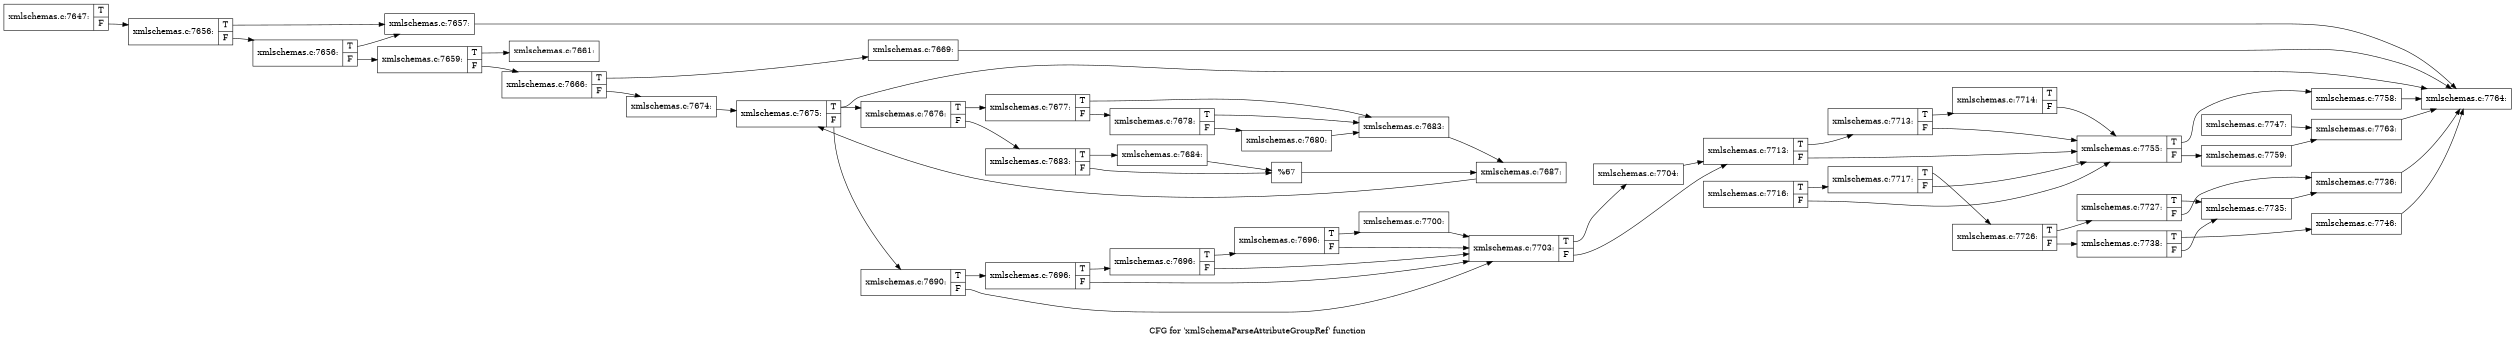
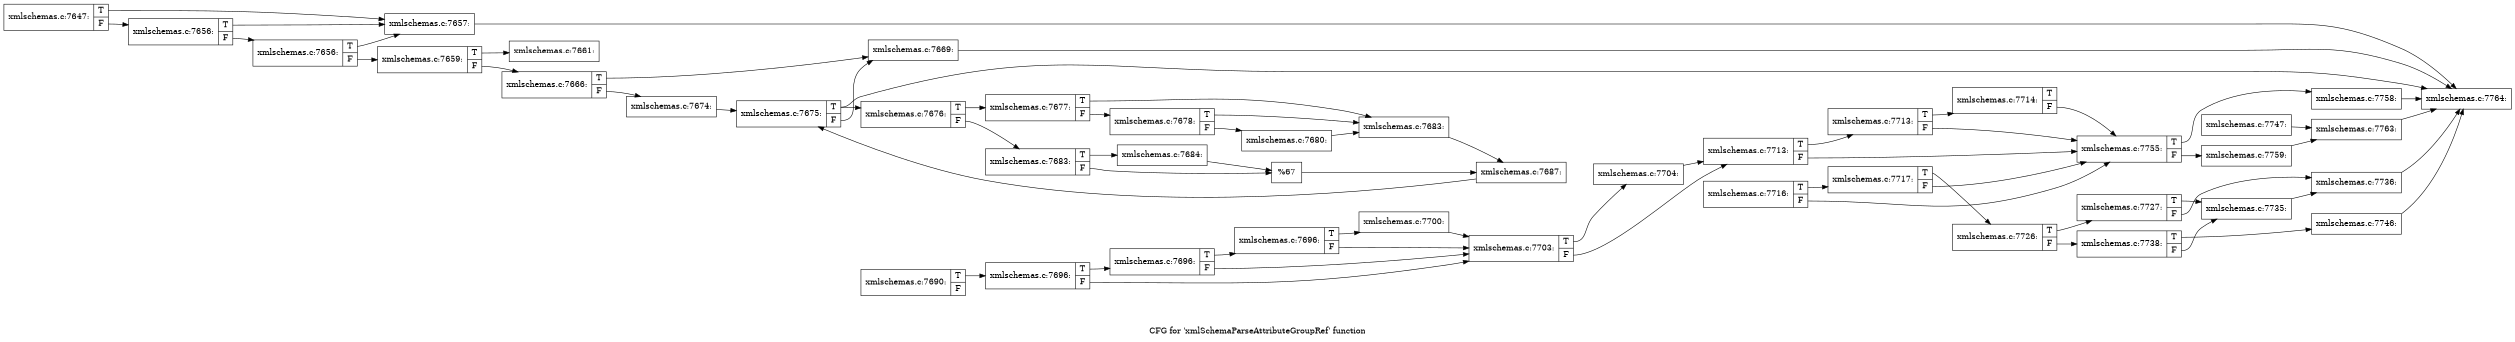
none -> (244, 12)
(854, 201) -> (853, 93)
(1229, 312) -> none
